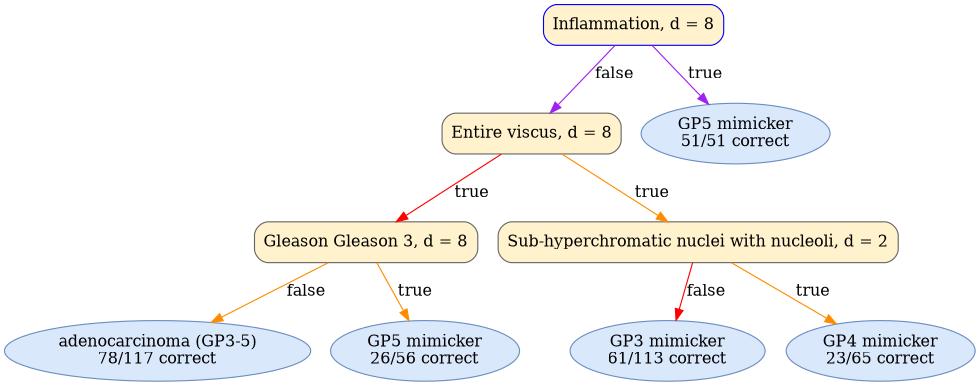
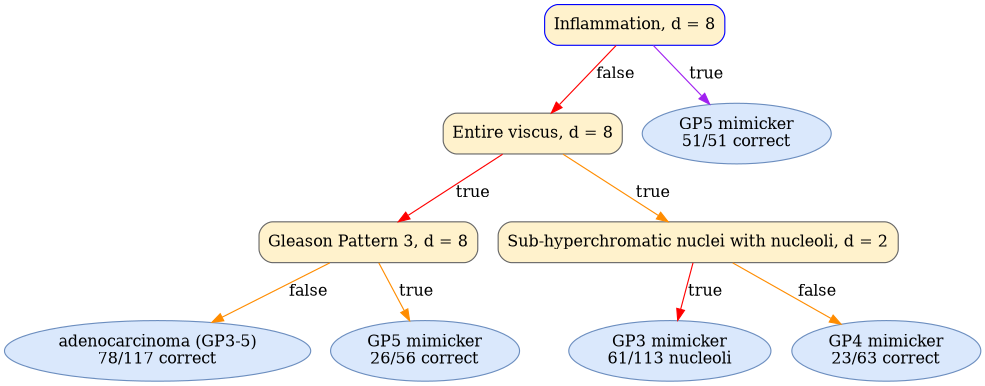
(587, 75) -> (588, 75)
(366, 242) -> (368, 242)
(706, 292) -> (706, 292)
(813, 292) -> (817, 292)
(668, 359) -> (670, 359)
(881, 359) -> (886, 359)
